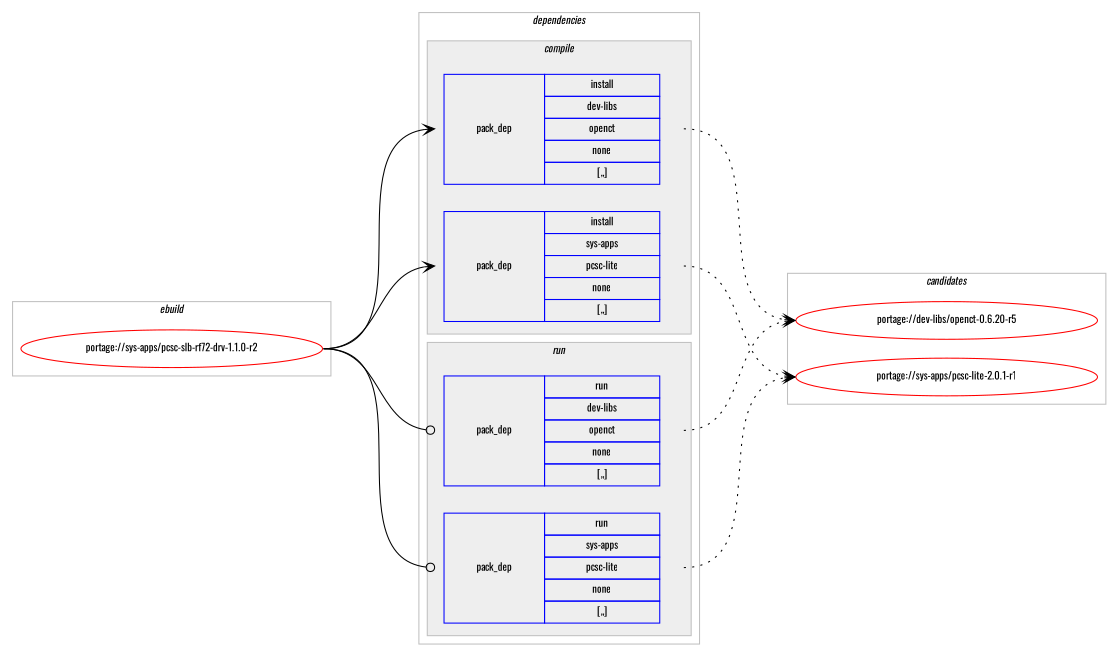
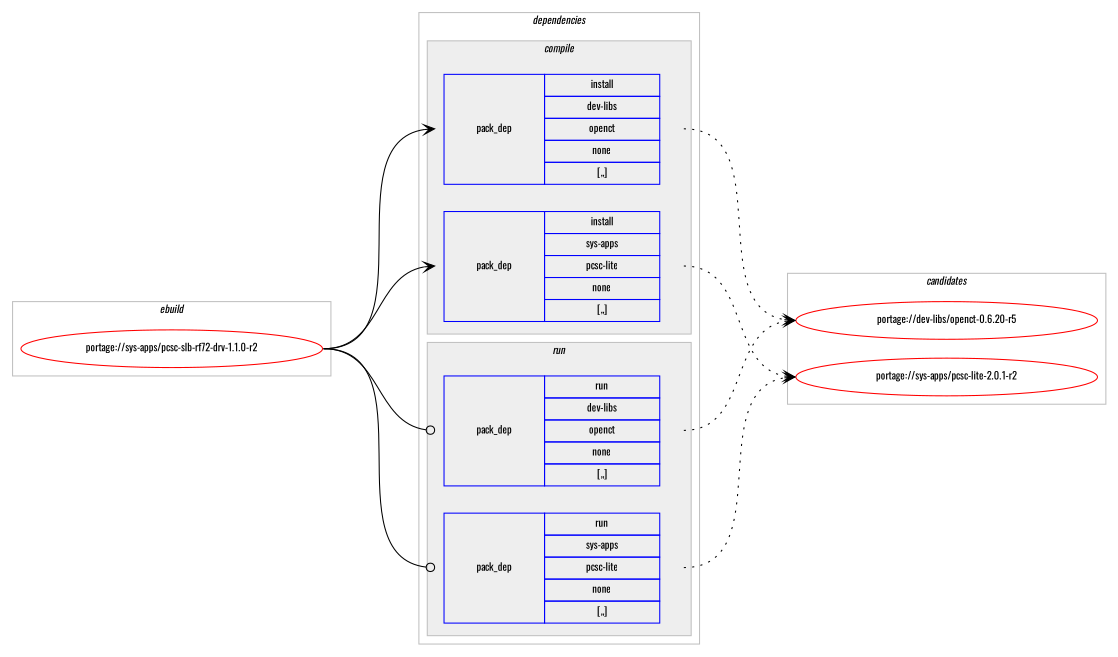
(947, 377) -> (947, 377)
